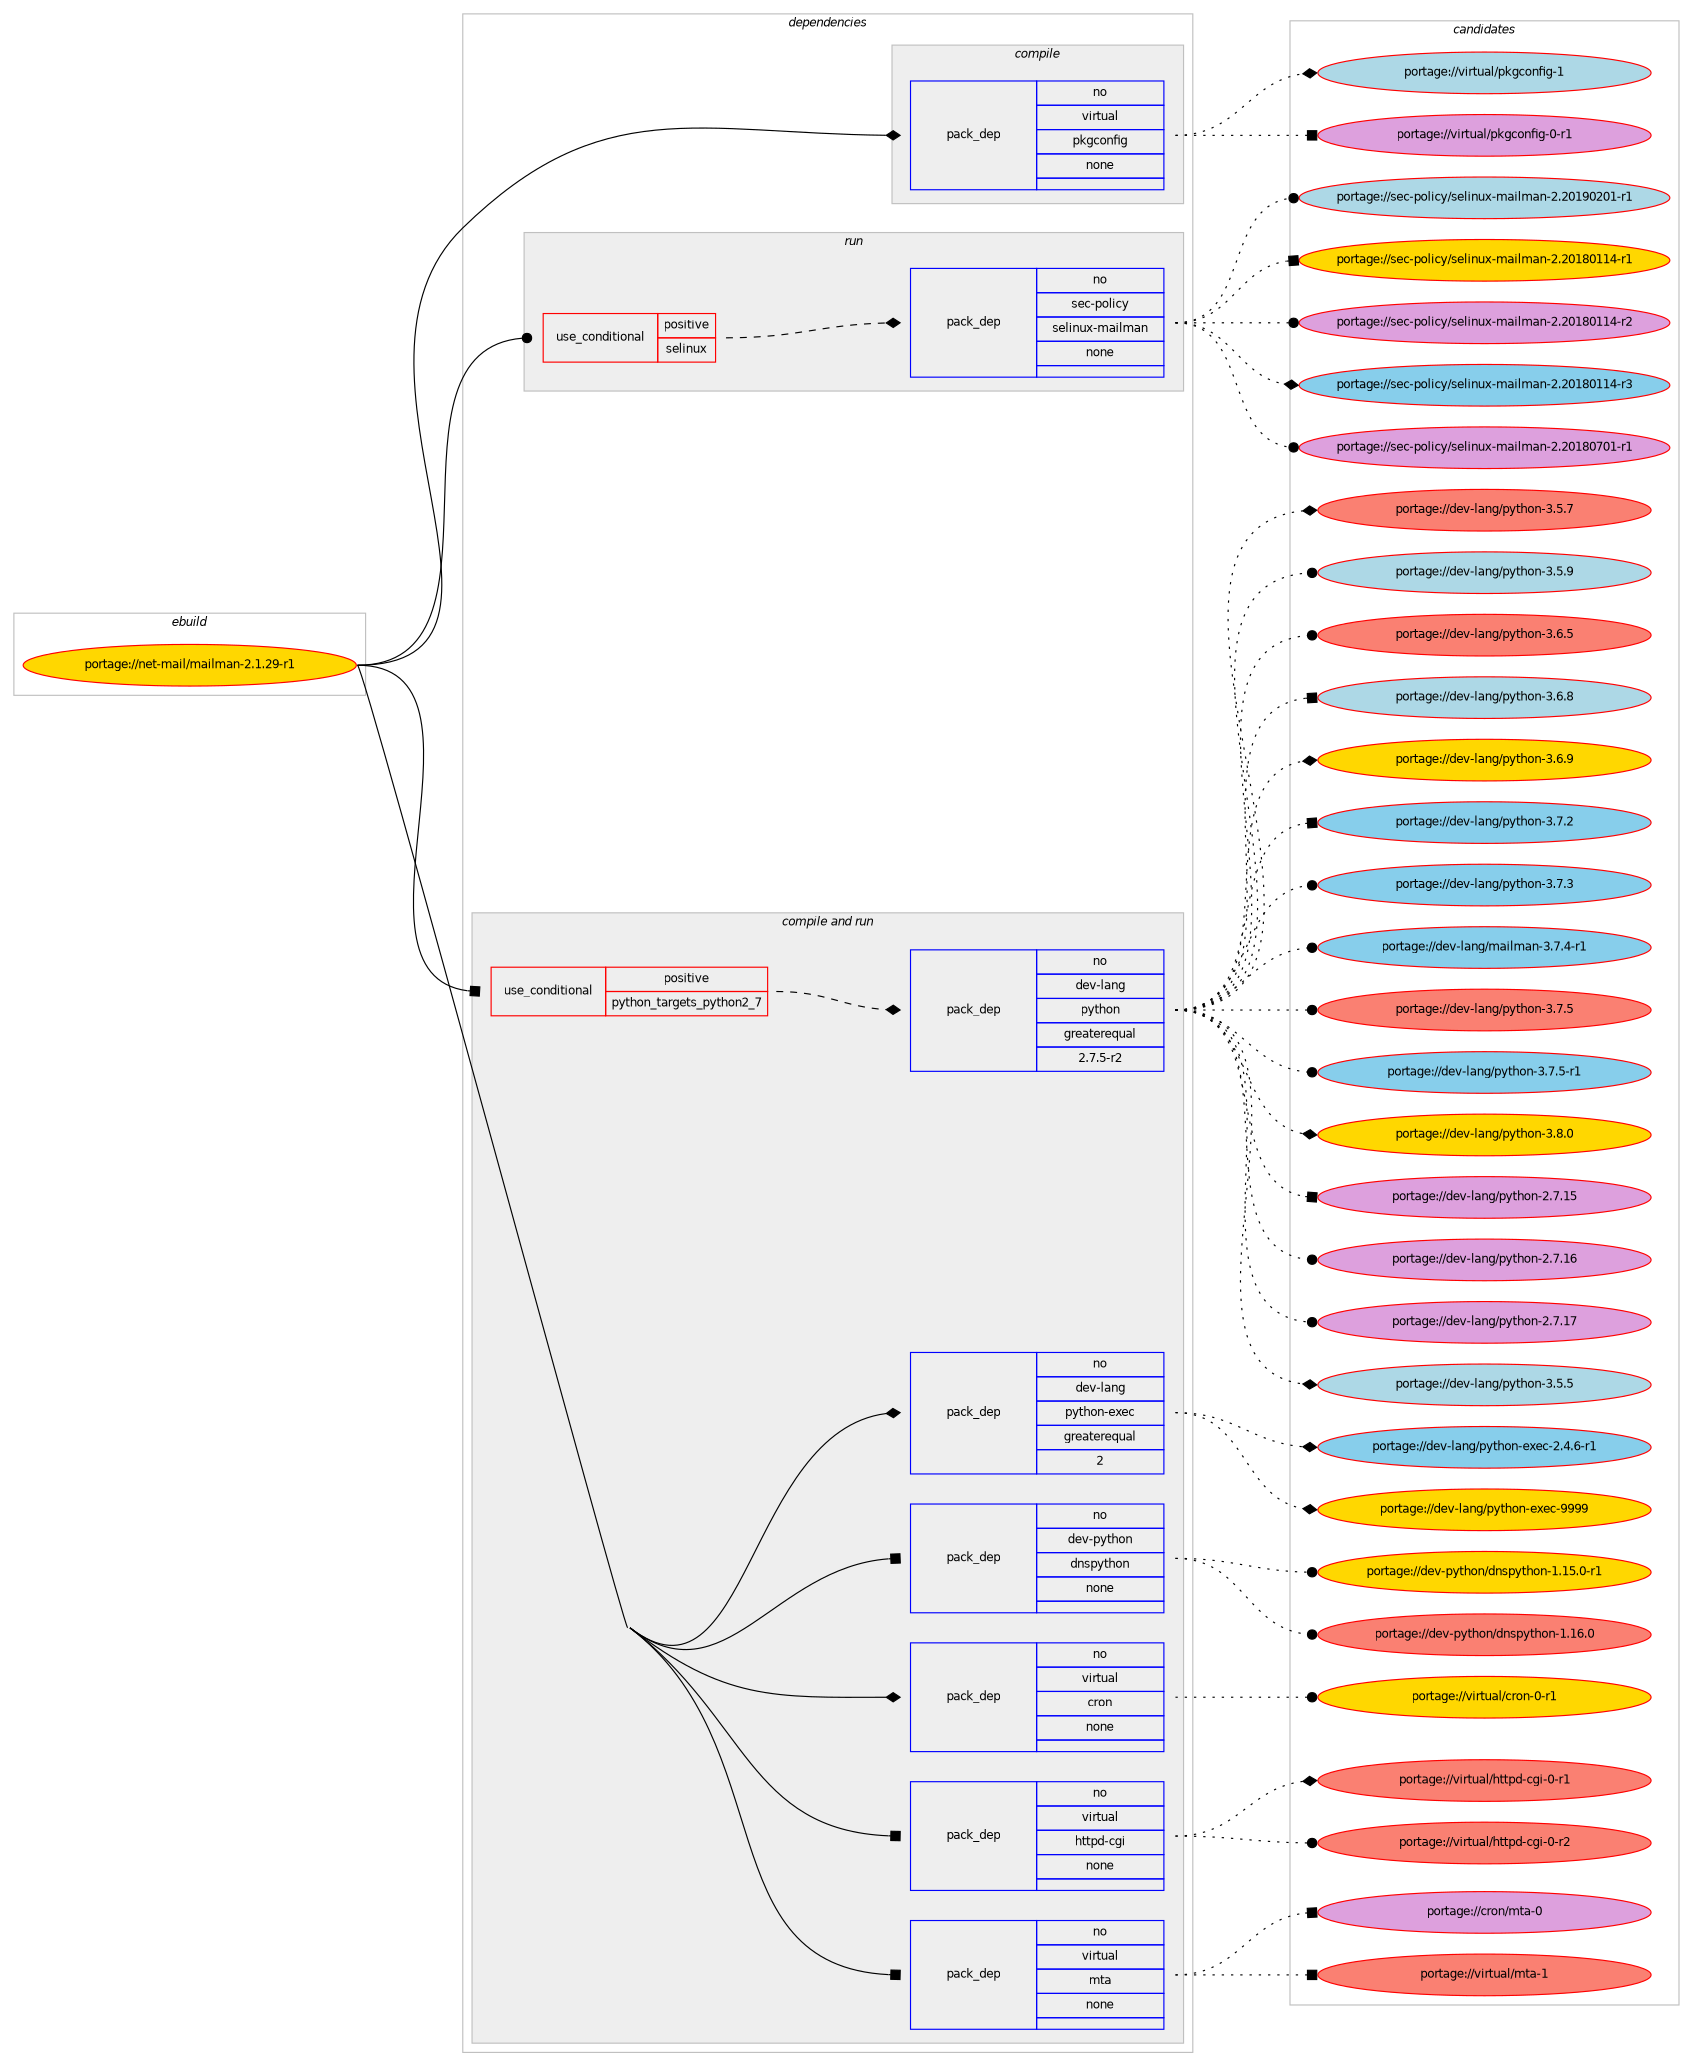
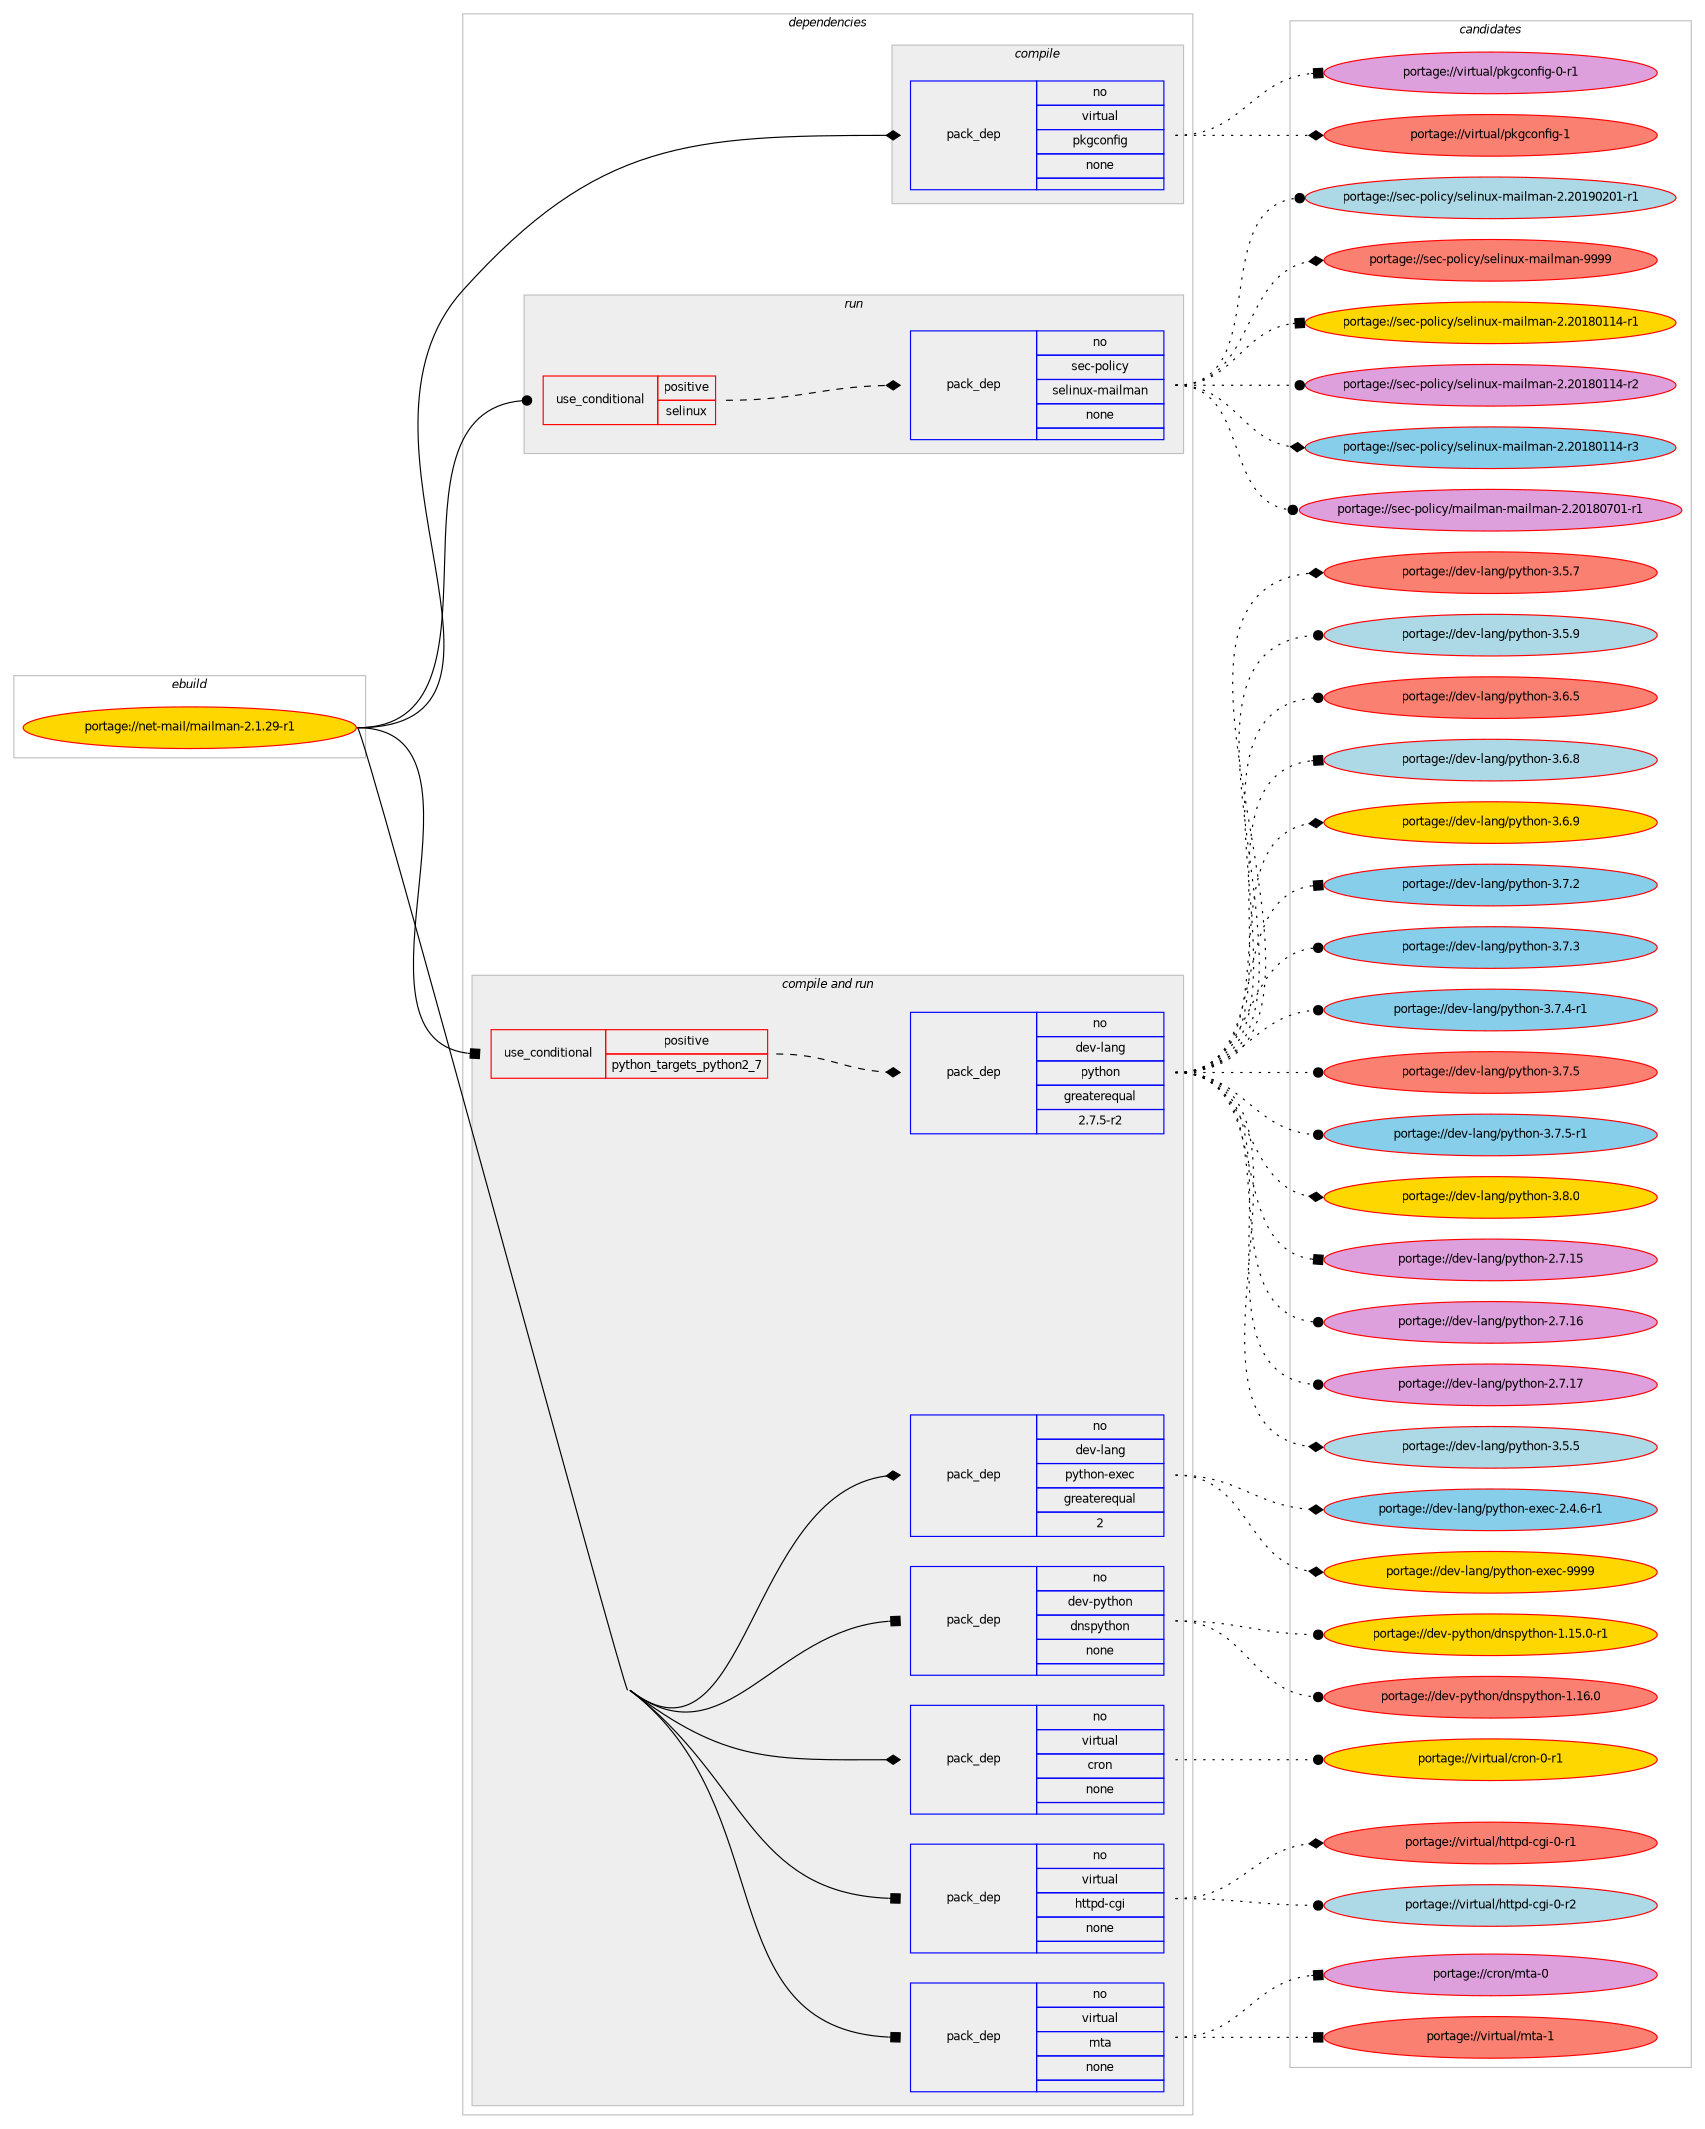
(1484, 73) -> (1491, 135)
none -> (1491, 260)
(1484, 448) -> (1491, 510)
(1484, 948) -> (1491, 1010)
(1484, 1843) -> (1491, 1905)
